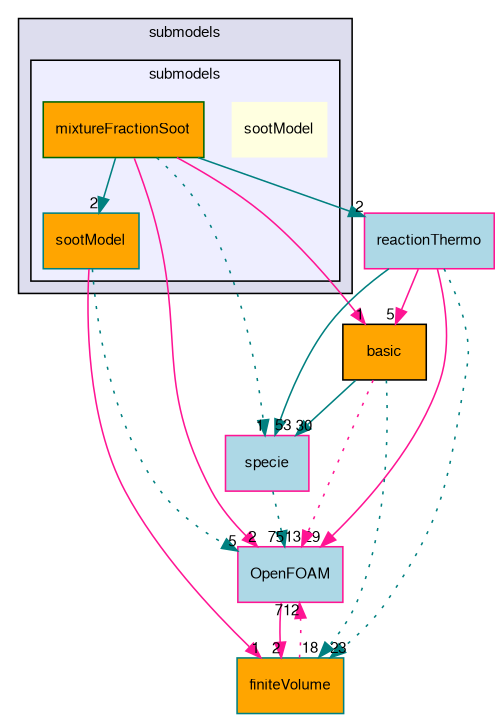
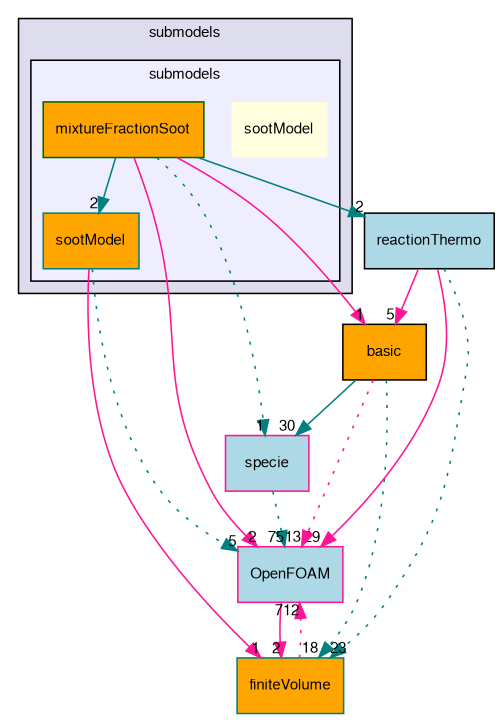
(429, 241) -> (429, 241)
(321, 335) -> none
